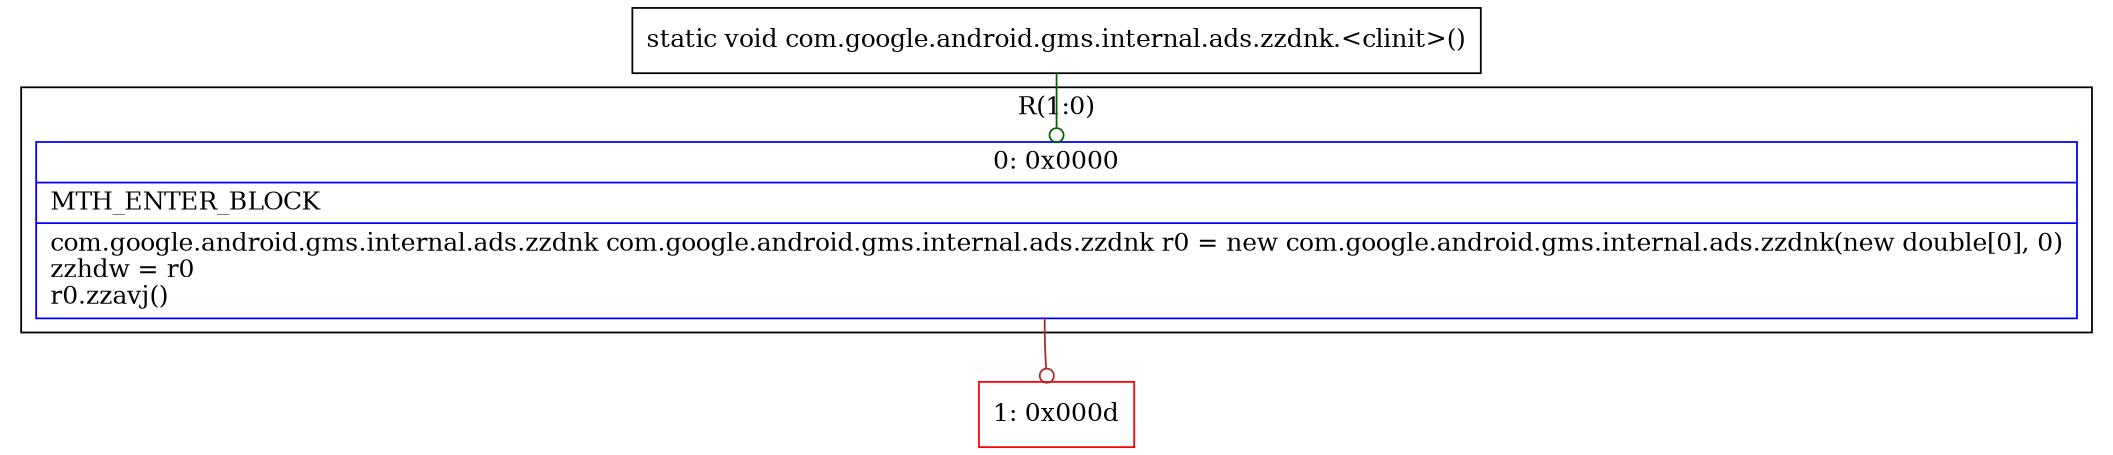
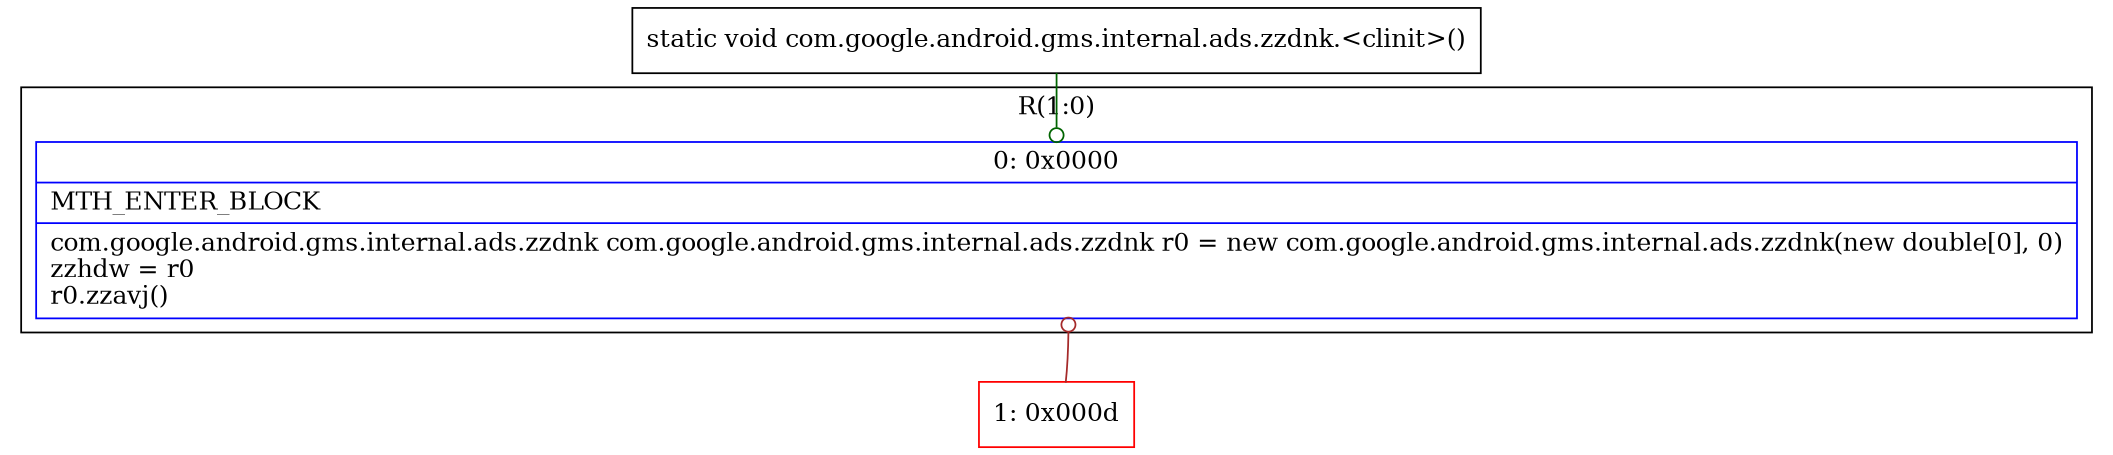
(1045, 344) -> (1068, 357)
